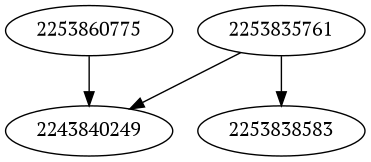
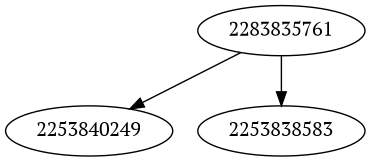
(89, 31) -> none
(281, 31) -> (281, 31)
(89, 131) -> (89, 131)
